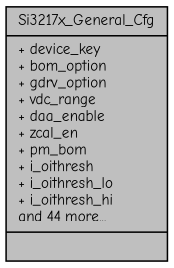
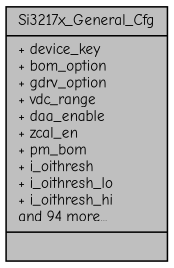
(62, 217) -> (63, 217)
